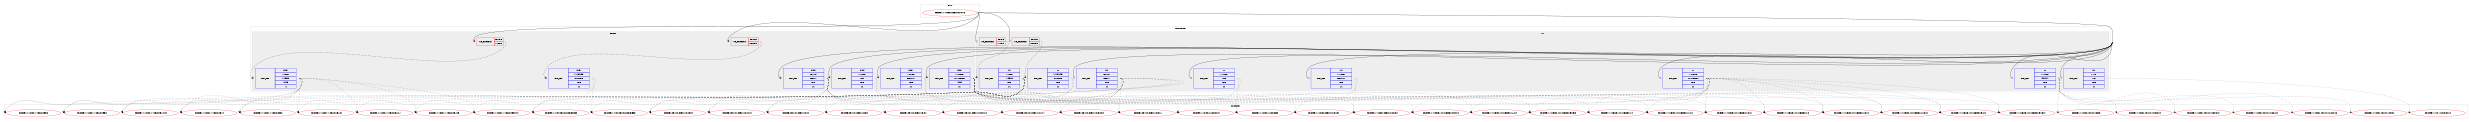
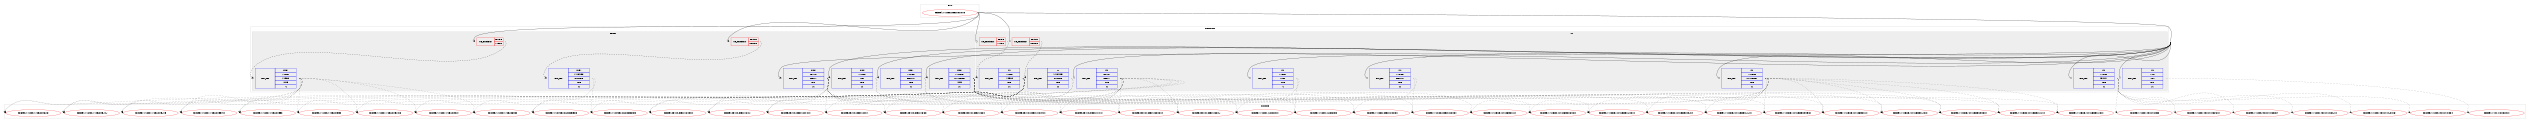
none -> (737, 113)
